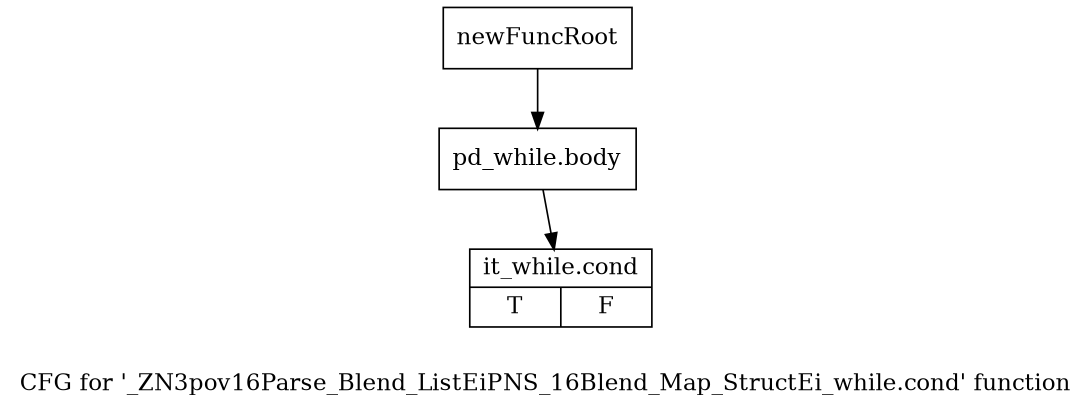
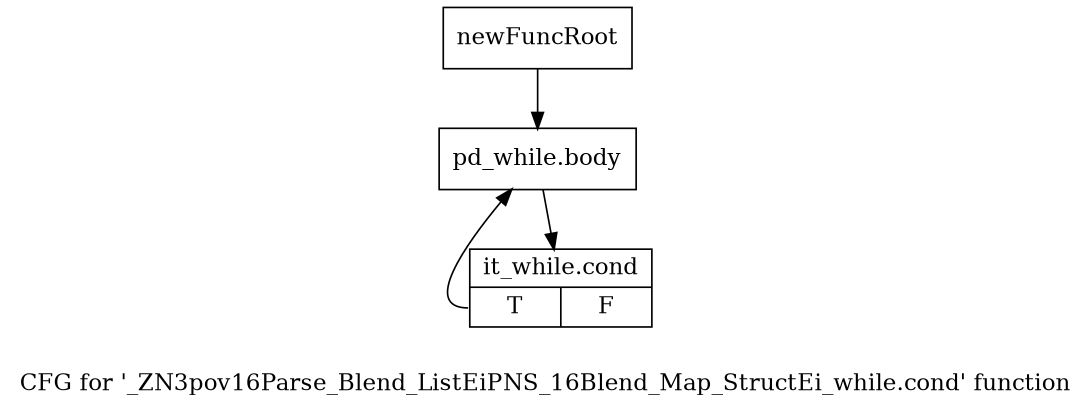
none -> (461, 256)
